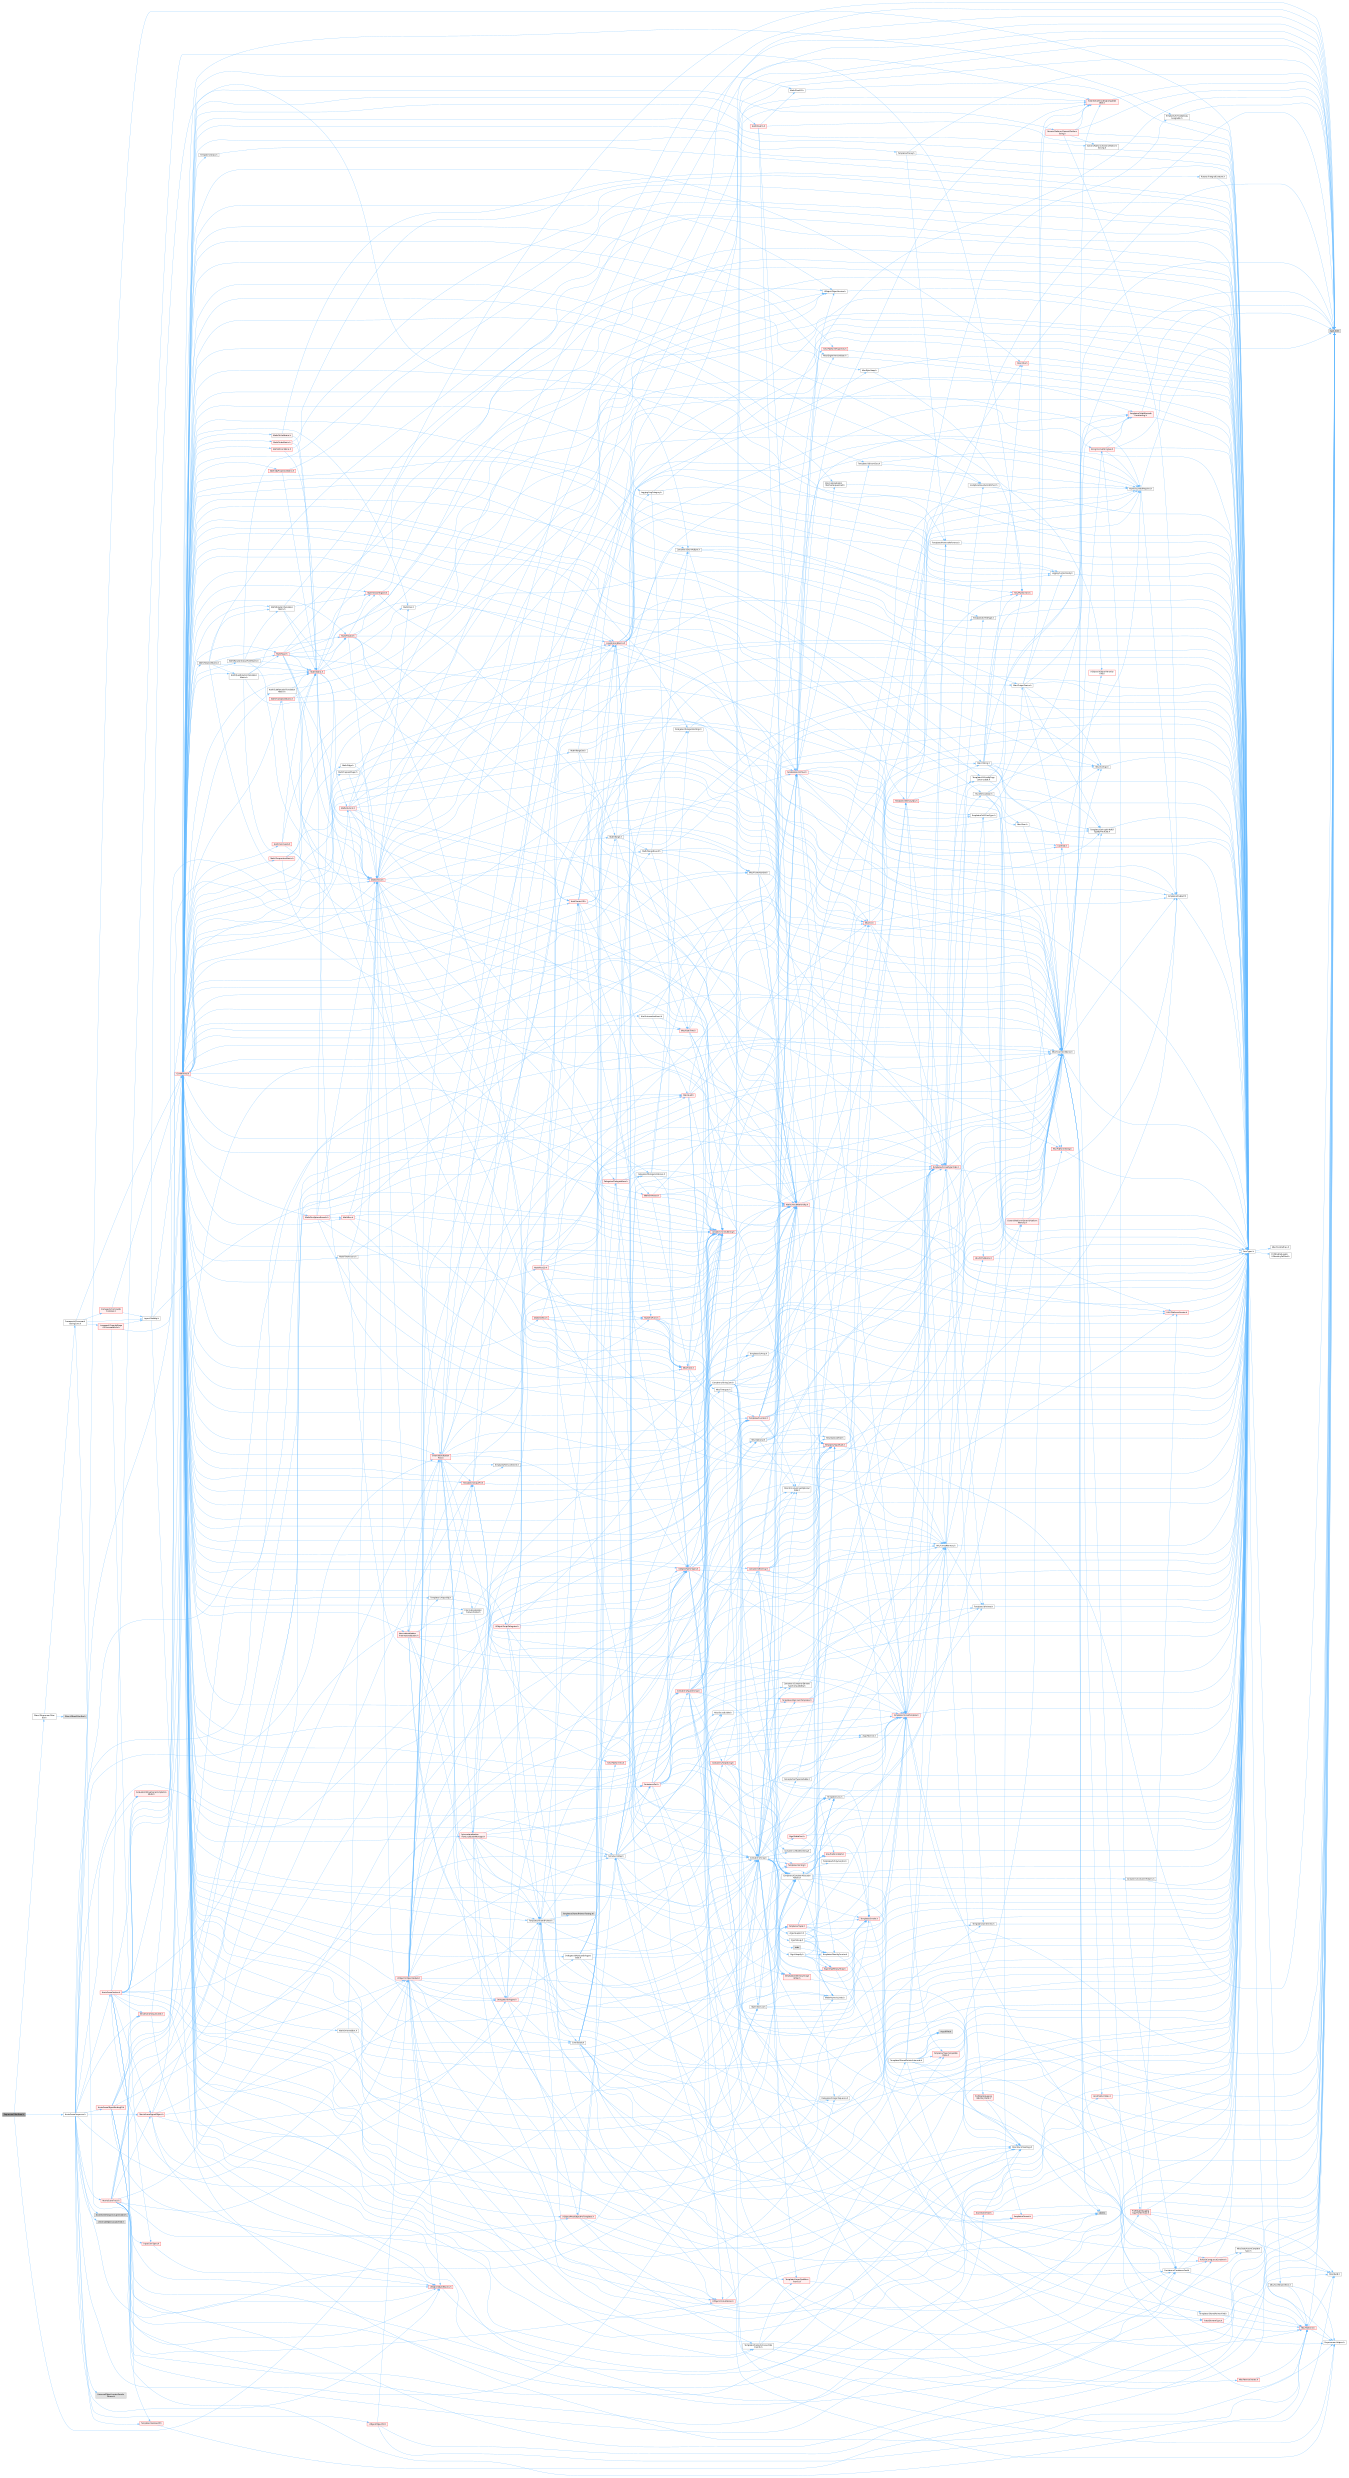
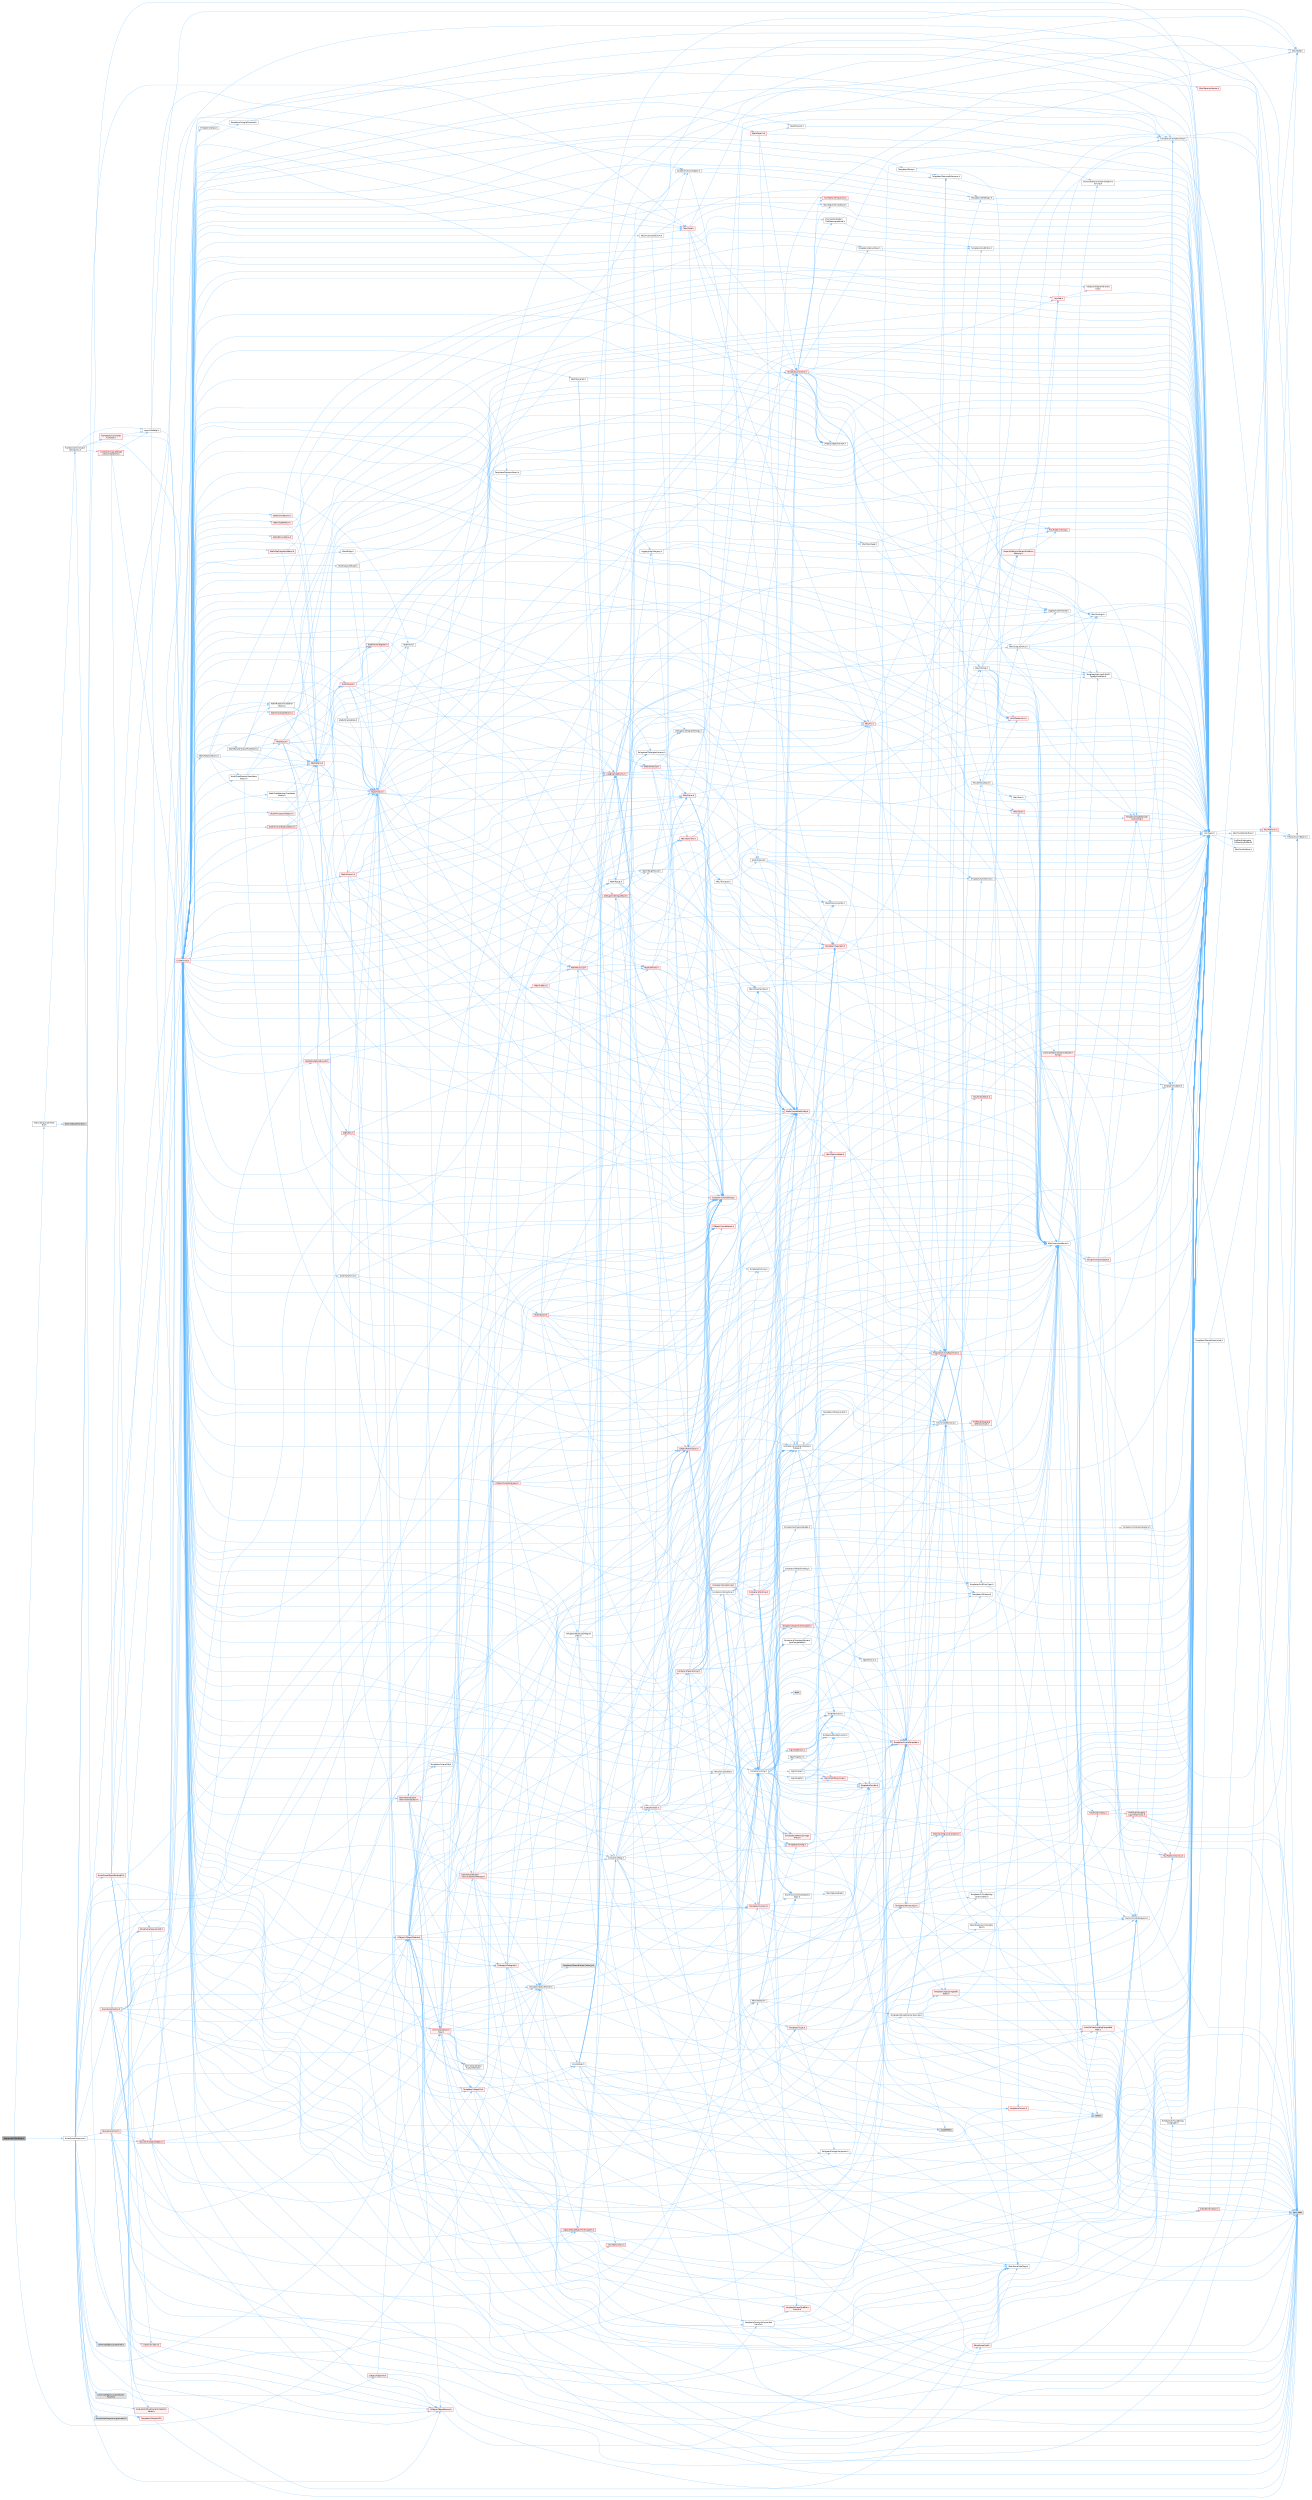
(1213, 177) -> (244, 123)
(984, 485) -> (982, 248)
(282, 844) -> (282, 827)
(794, 1434) -> (824, 2007)
(812, 1950) -> (781, 1690)
(1194, 2265) -> (972, 633)
none -> (428, 2489)
